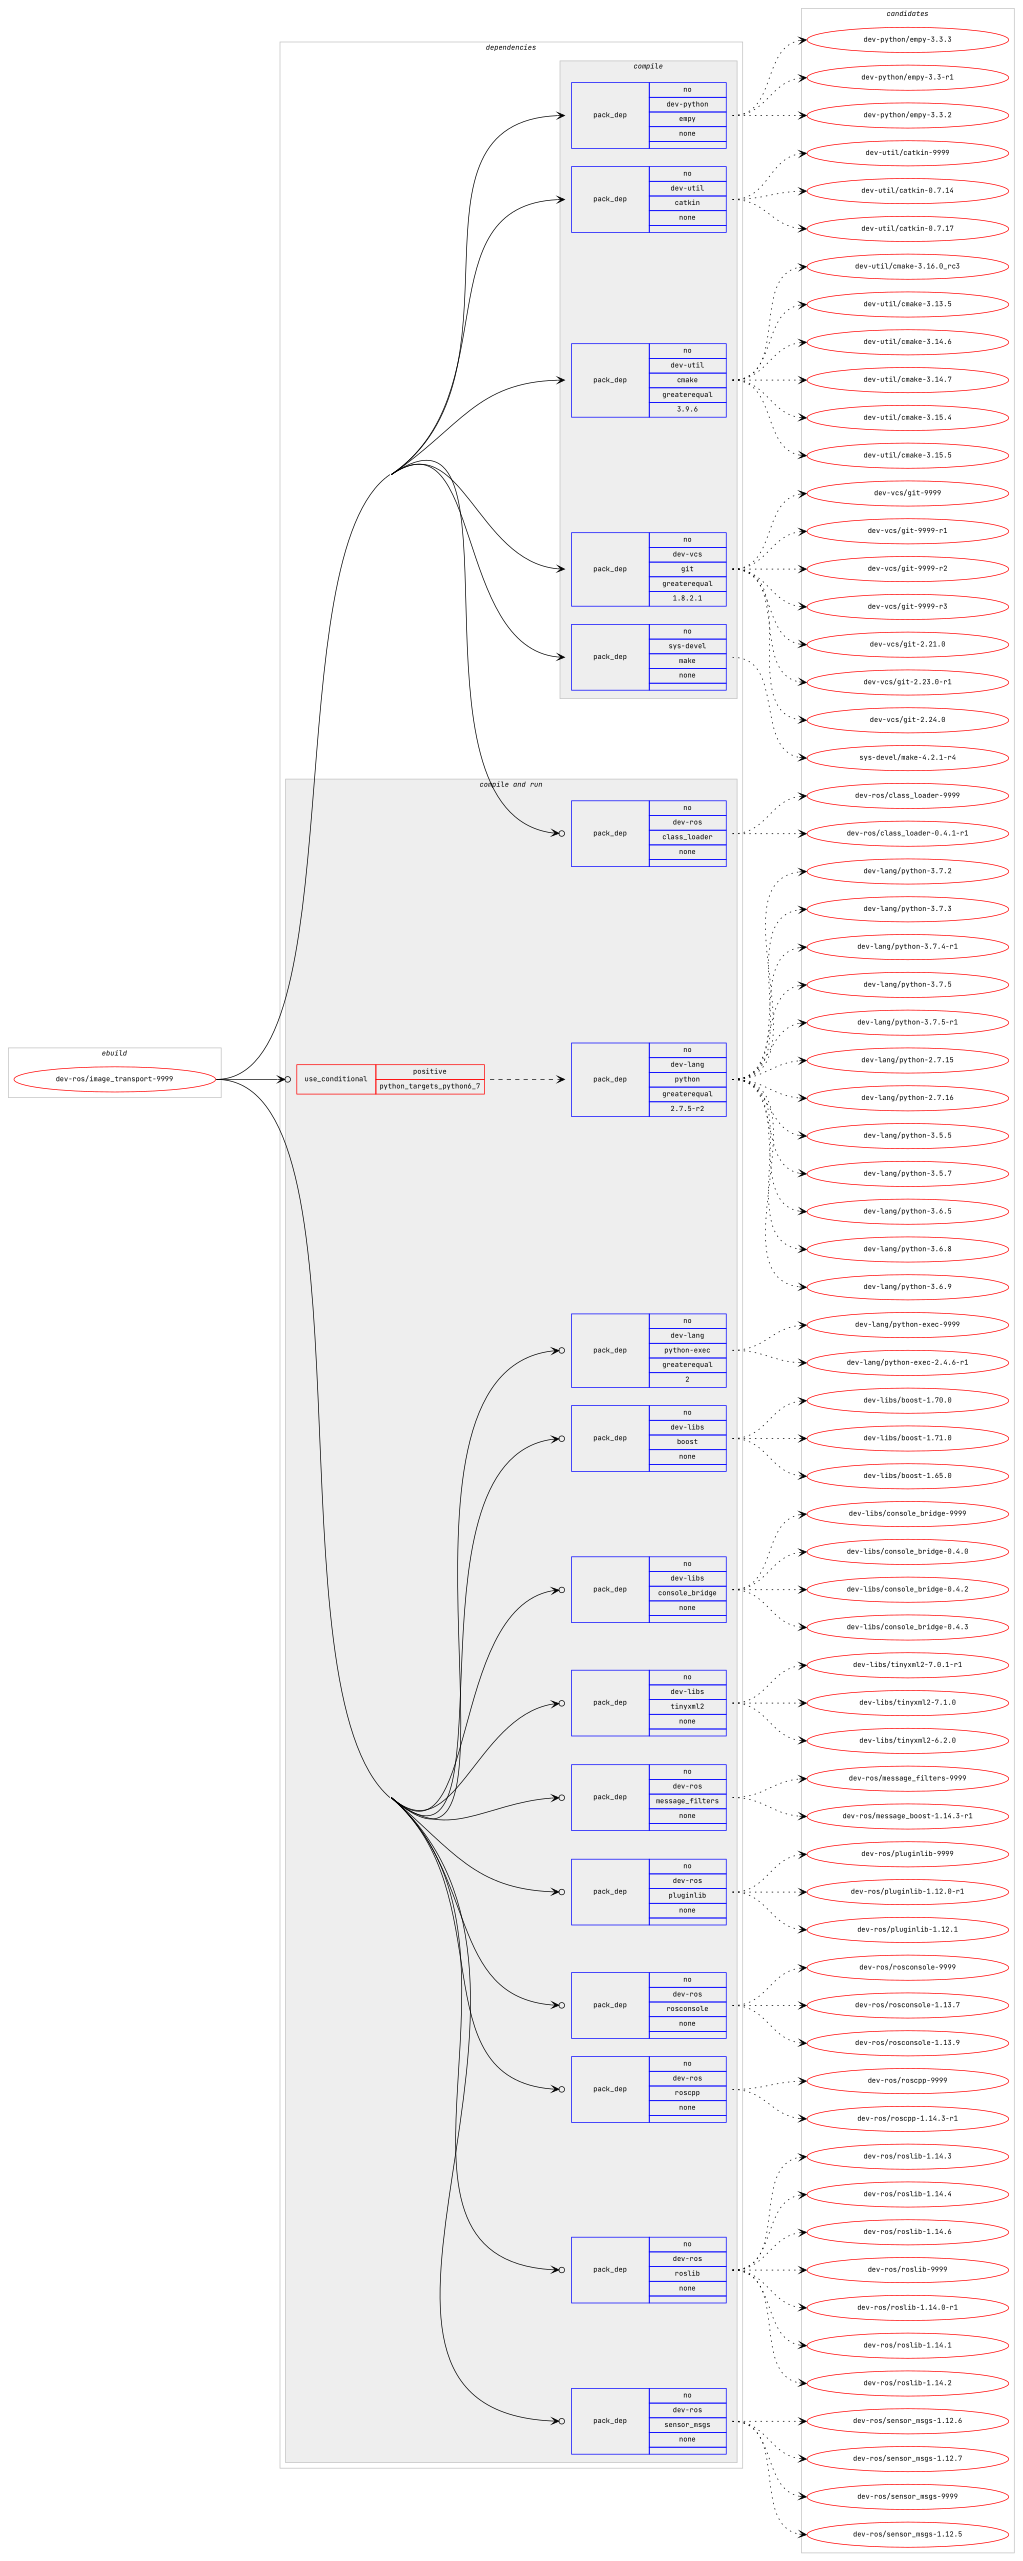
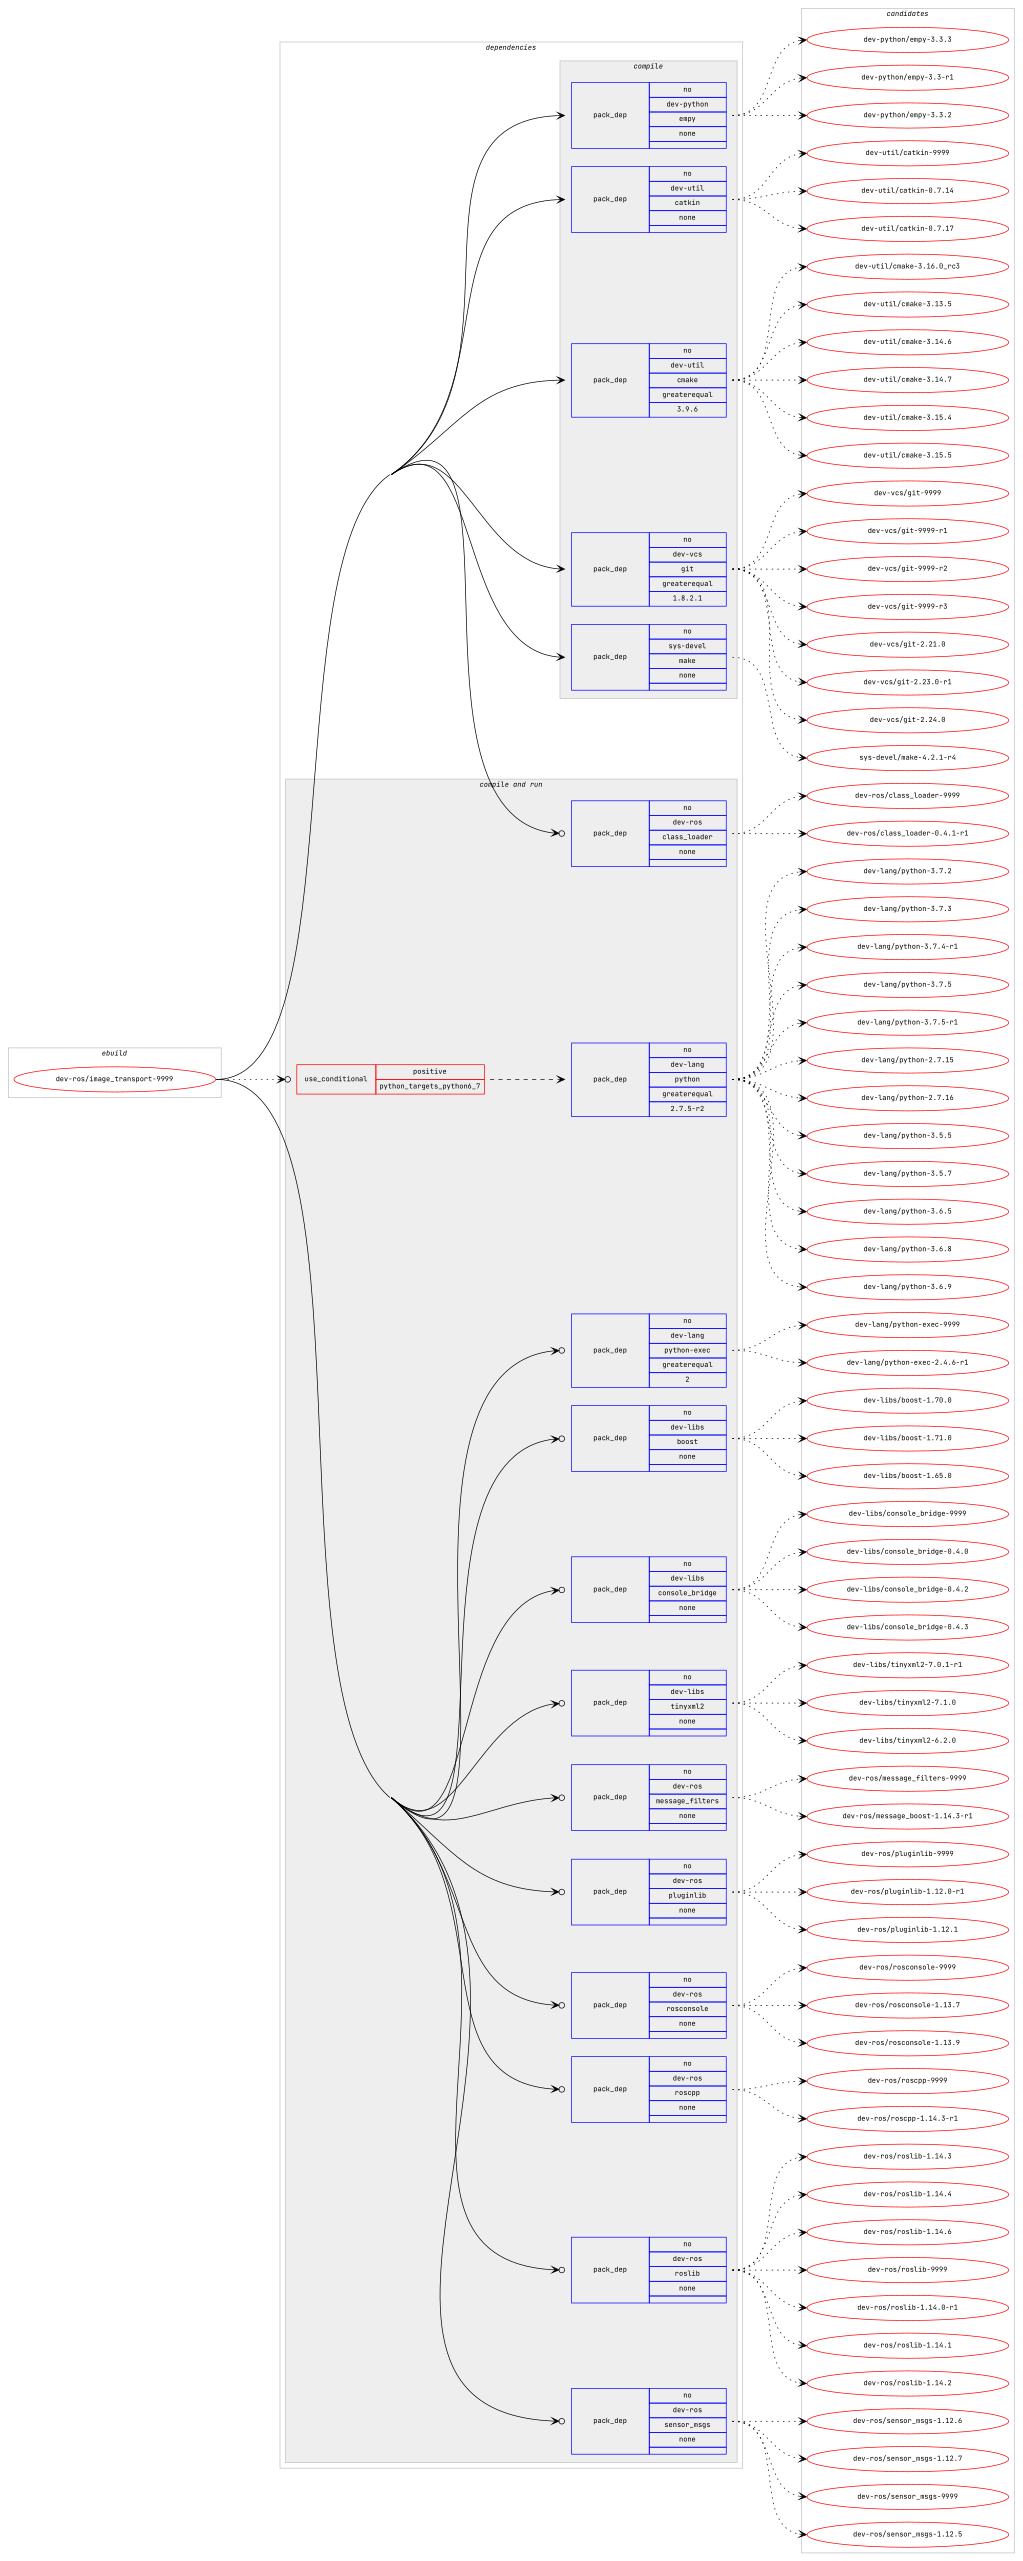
(247, 1079) -> (247, 1079)
